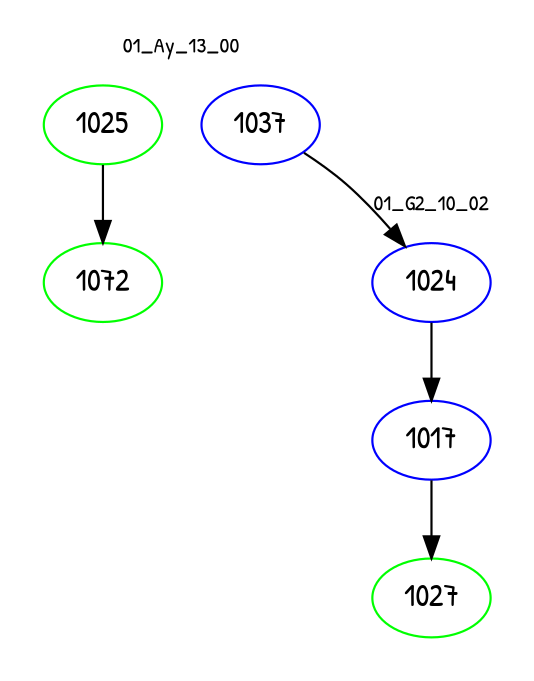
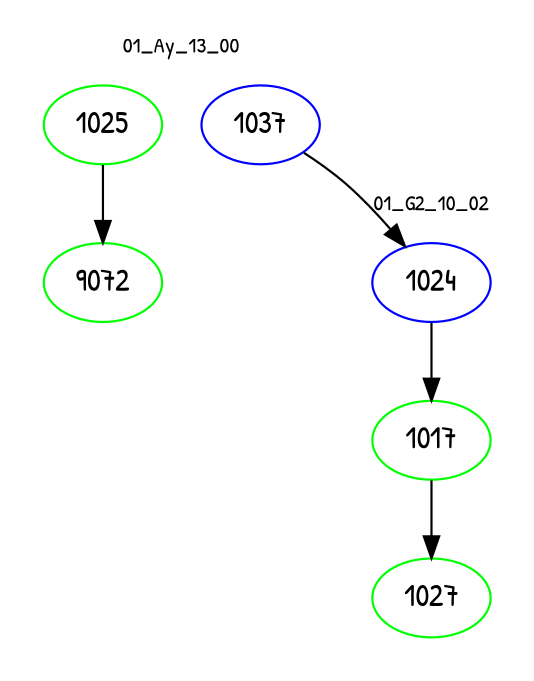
(103, 283) -> (103, 283)
(431, 440) -> (431, 440)
